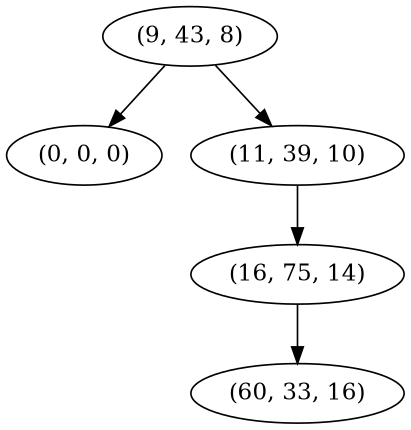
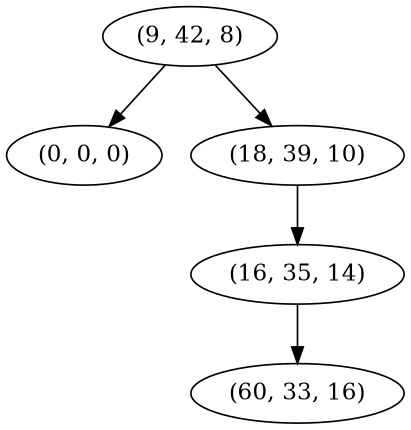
(190, 36) -> (190, 36)
(298, 155) -> (298, 155)
(298, 274) -> (298, 274)
